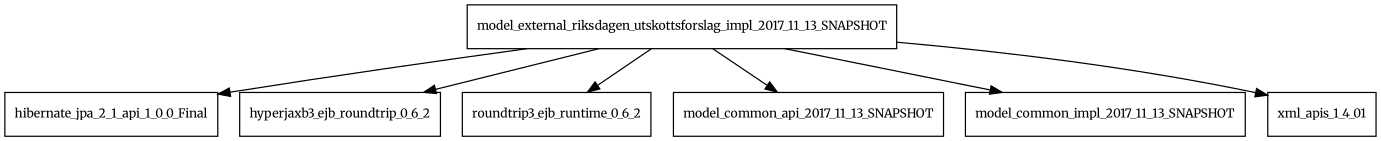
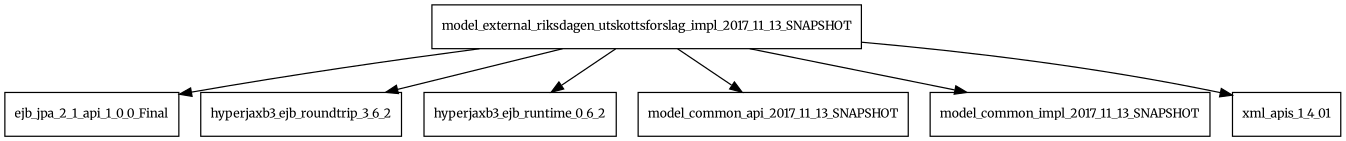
(111, 114) -> (92, 114)
(340, 114) -> (301, 114)
(557, 114) -> (520, 114)
